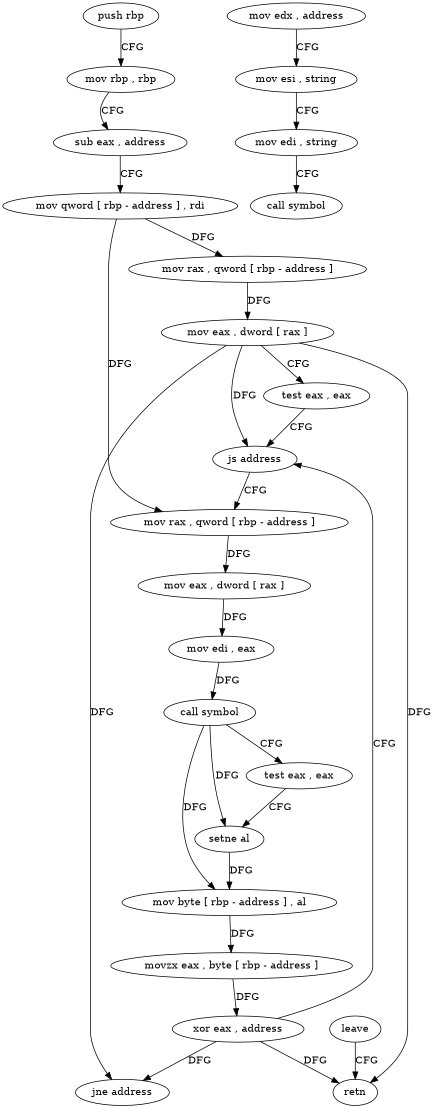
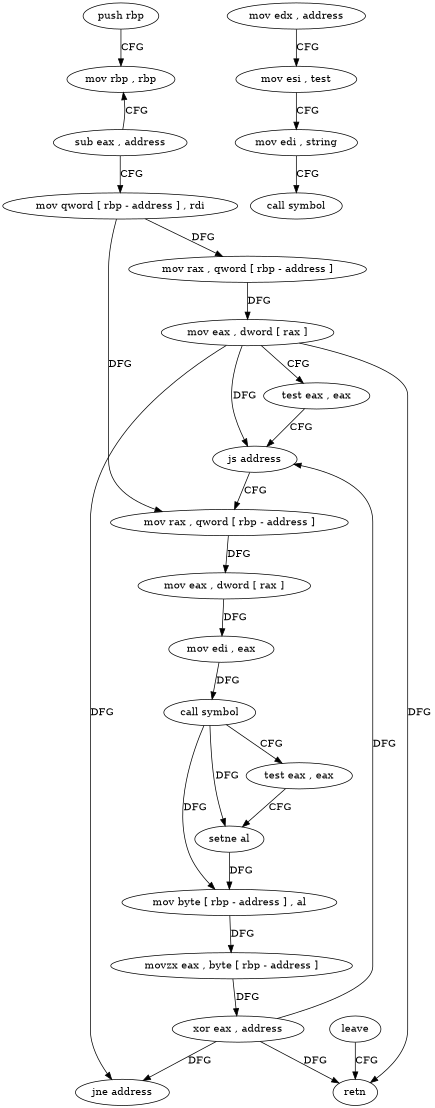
(296, 79) -> (296, 79)
(101, 107) -> (125, 115)
(385, 744) -> (385, 744)
